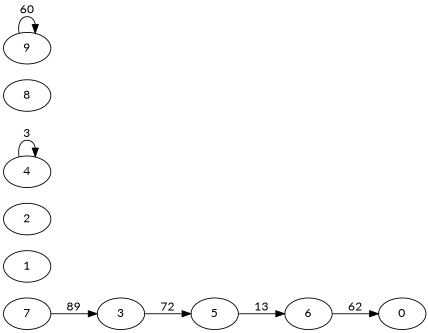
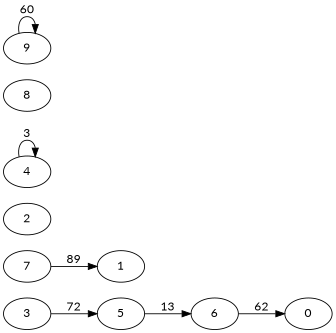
(70, 314) -> (70, 266)
